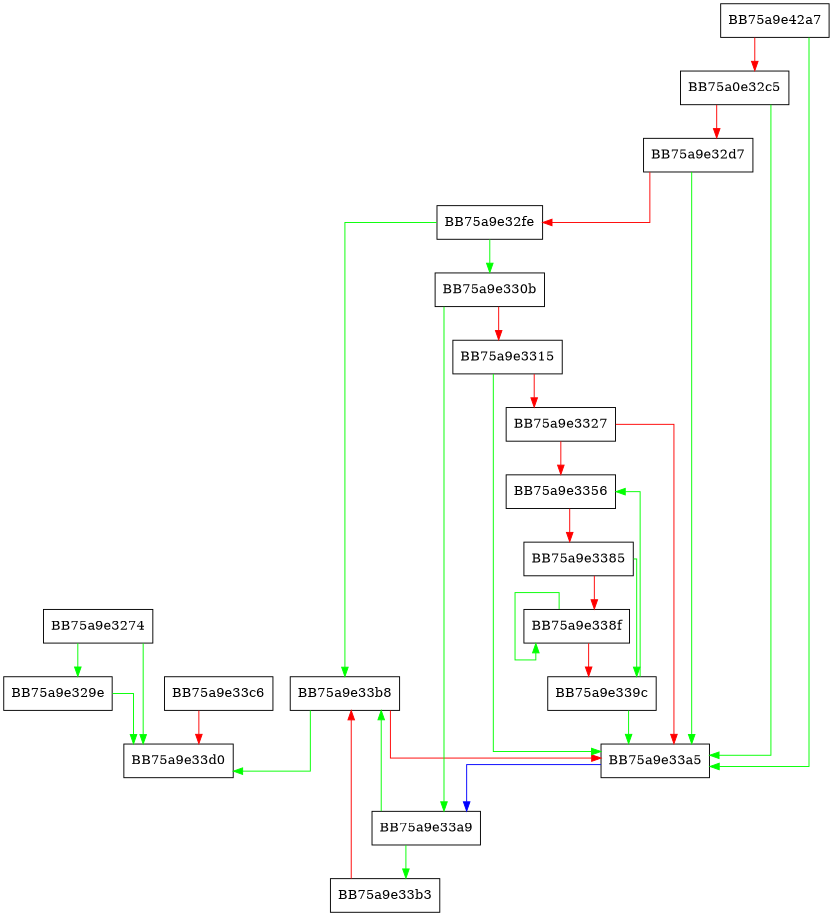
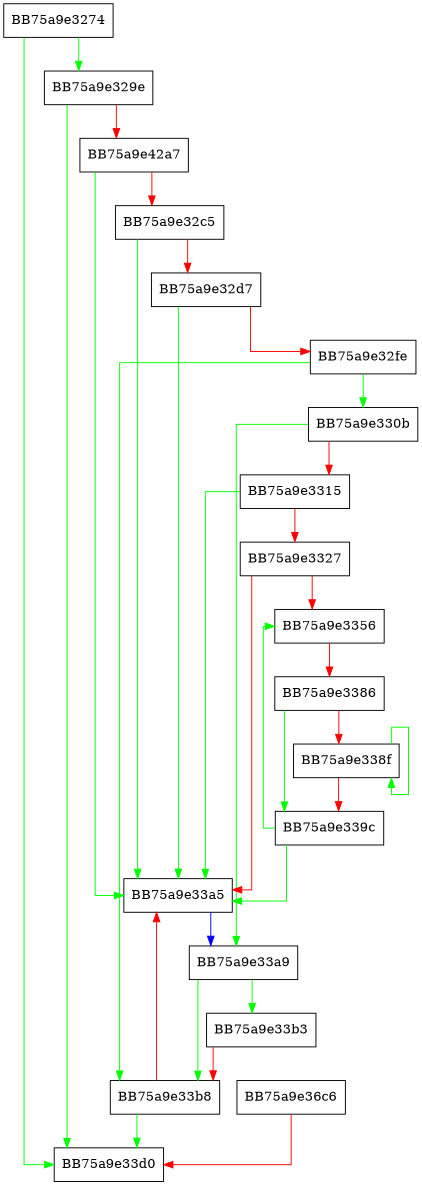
(735, 88) -> (170, 222)
none -> (116, 117)
(579, 559) -> (329, 694)
(219, 694) -> (291, 1097)
